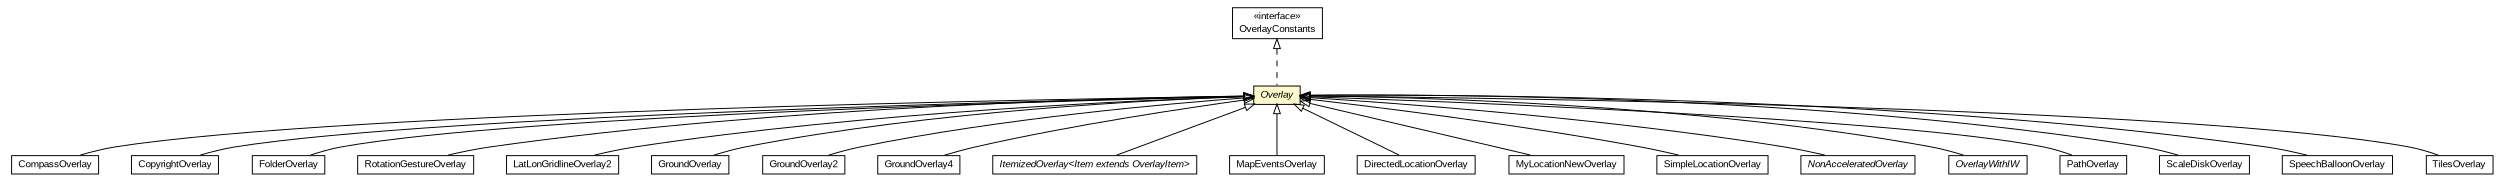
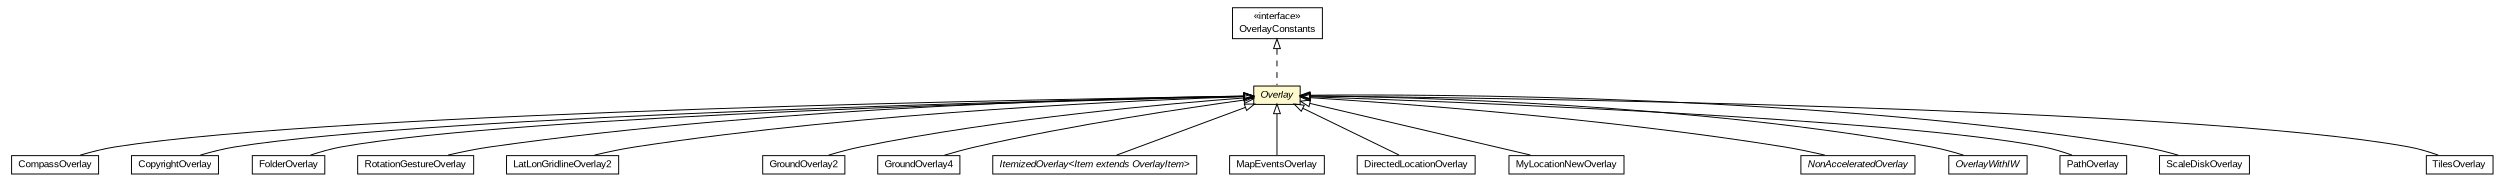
(690, 164) -> none
(1712, 164) -> none
(2337, 164) -> none
